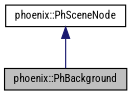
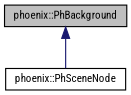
(66, 53) -> (66, 53)
